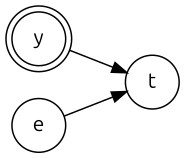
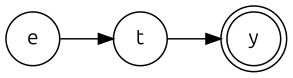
(92, 59) -> (187, 39)
